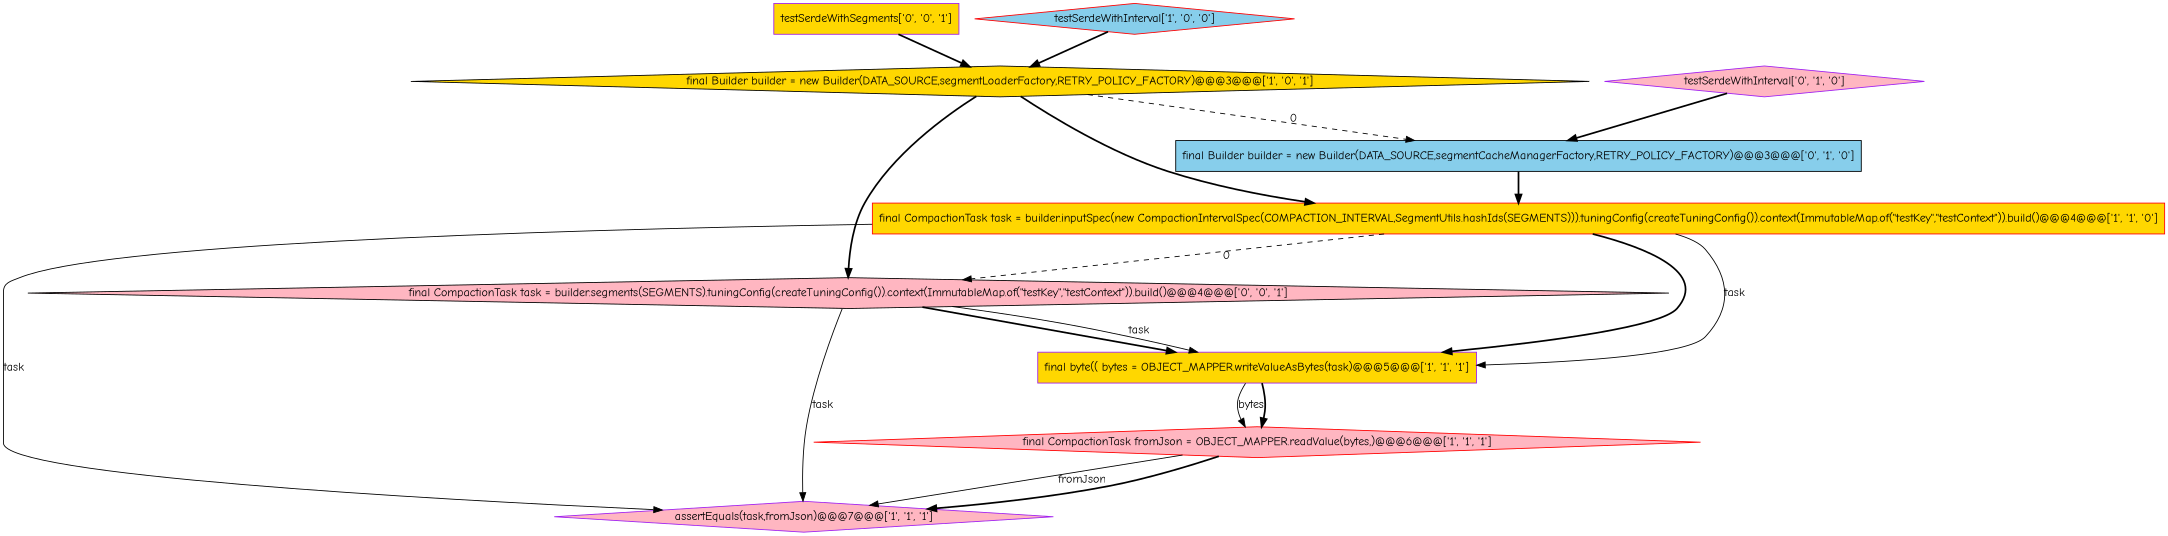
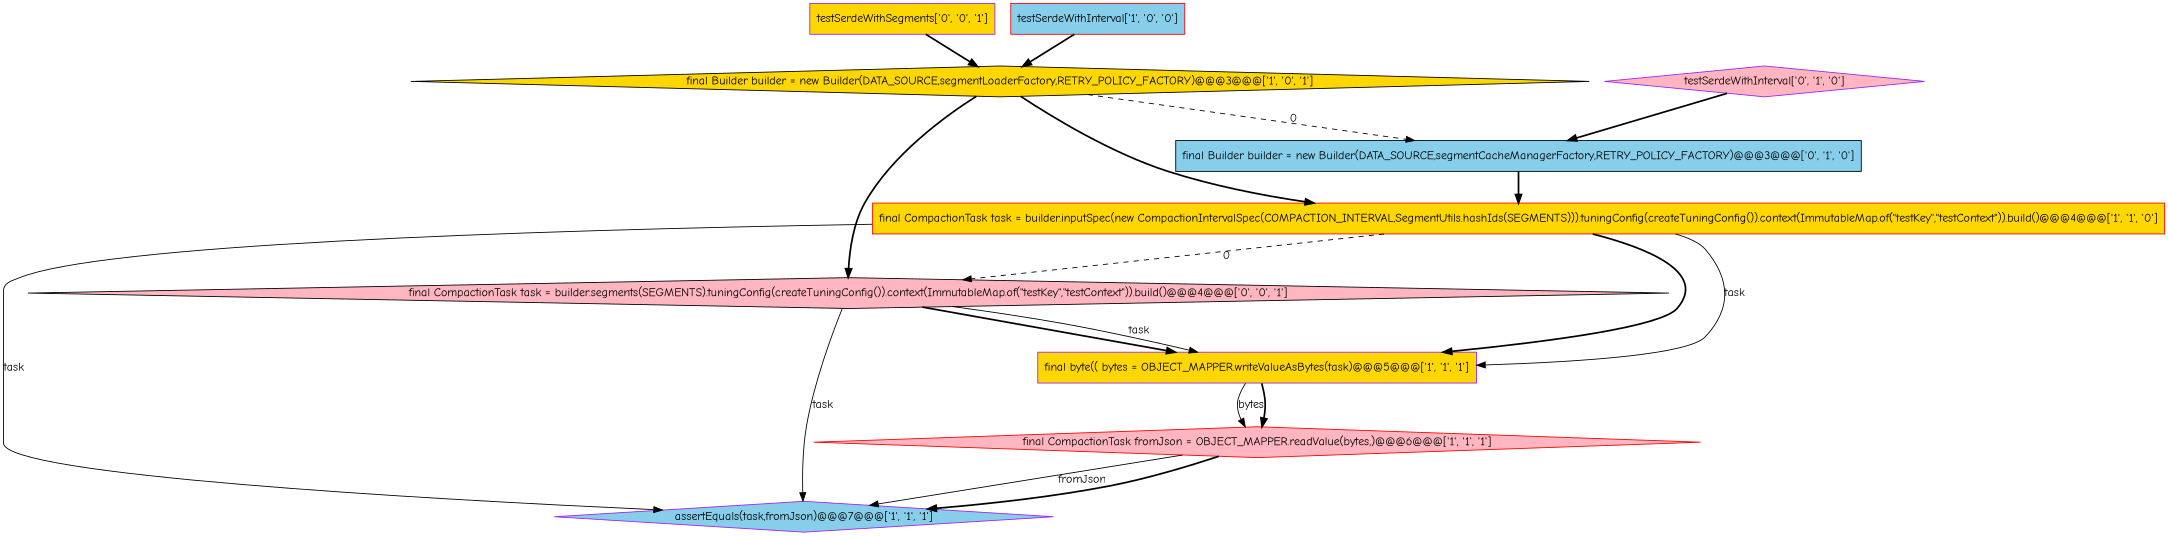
(1135, 19) -> (1098, 19)
(804, 517) -> (804, 517)
